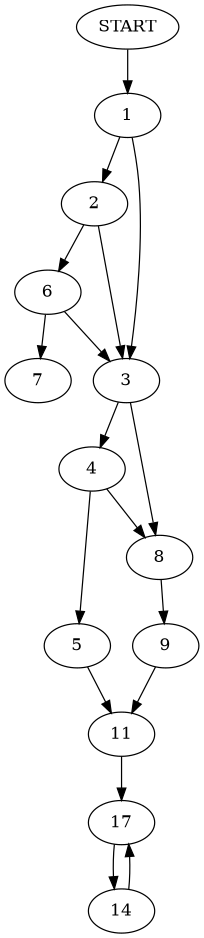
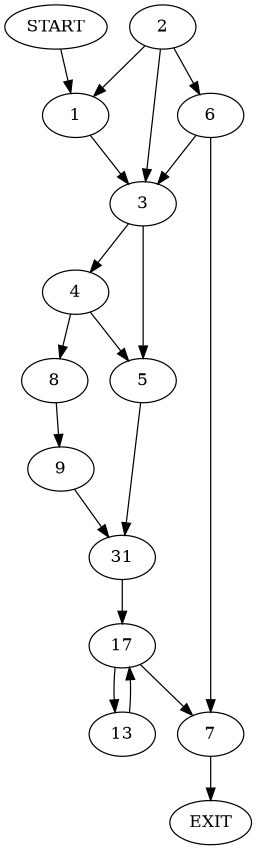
(113, 154) -> (124, 67)
(142, 463) -> (143, 286)
none -> (162, 686)
(122, 734) -> (122, 557)
none -> (211, 823)
(122, 911) -> (122, 734)
